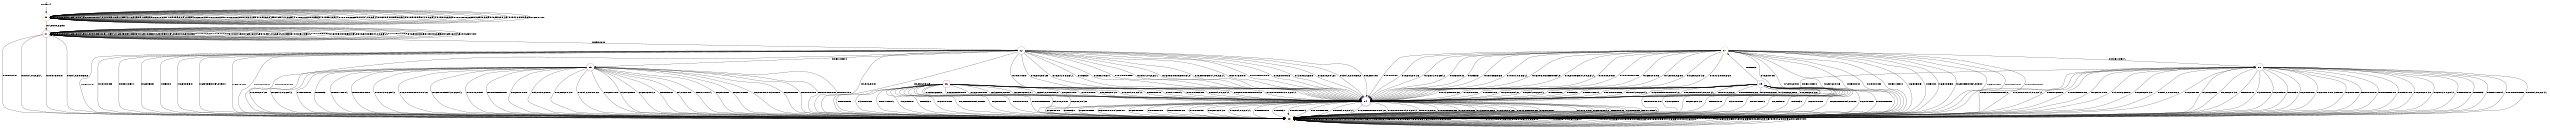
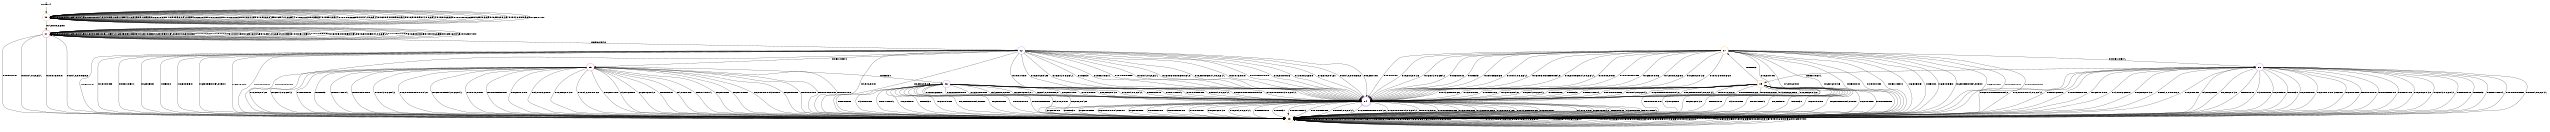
(599, 42) -> (599, 42)
none -> (768, 71)
(1800, 82) -> (2011, 69)
(946, 84) -> (946, 84)
(1761, 84) -> (1761, 84)
